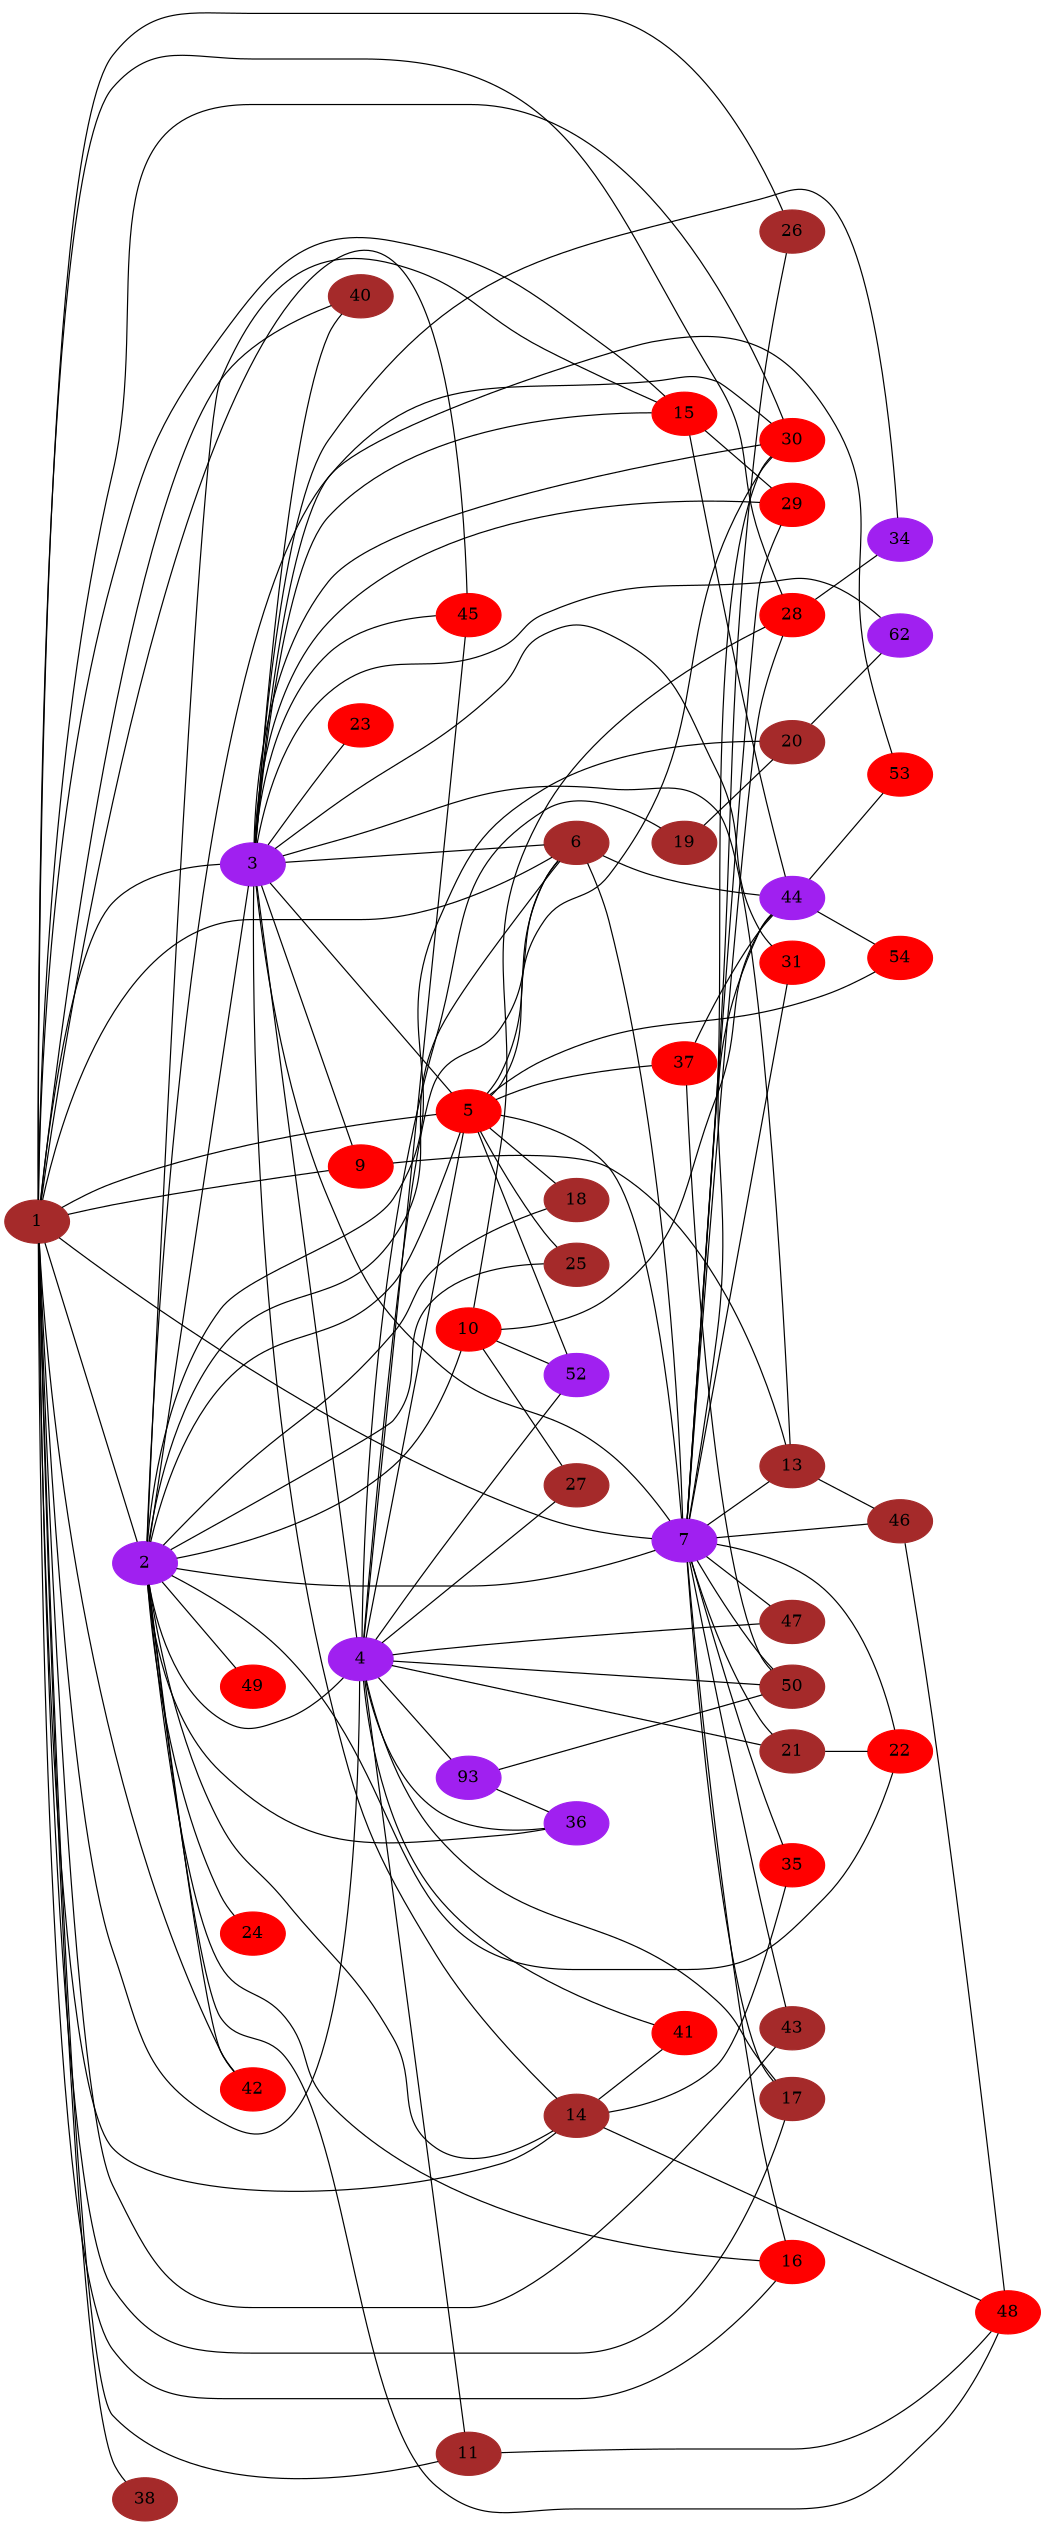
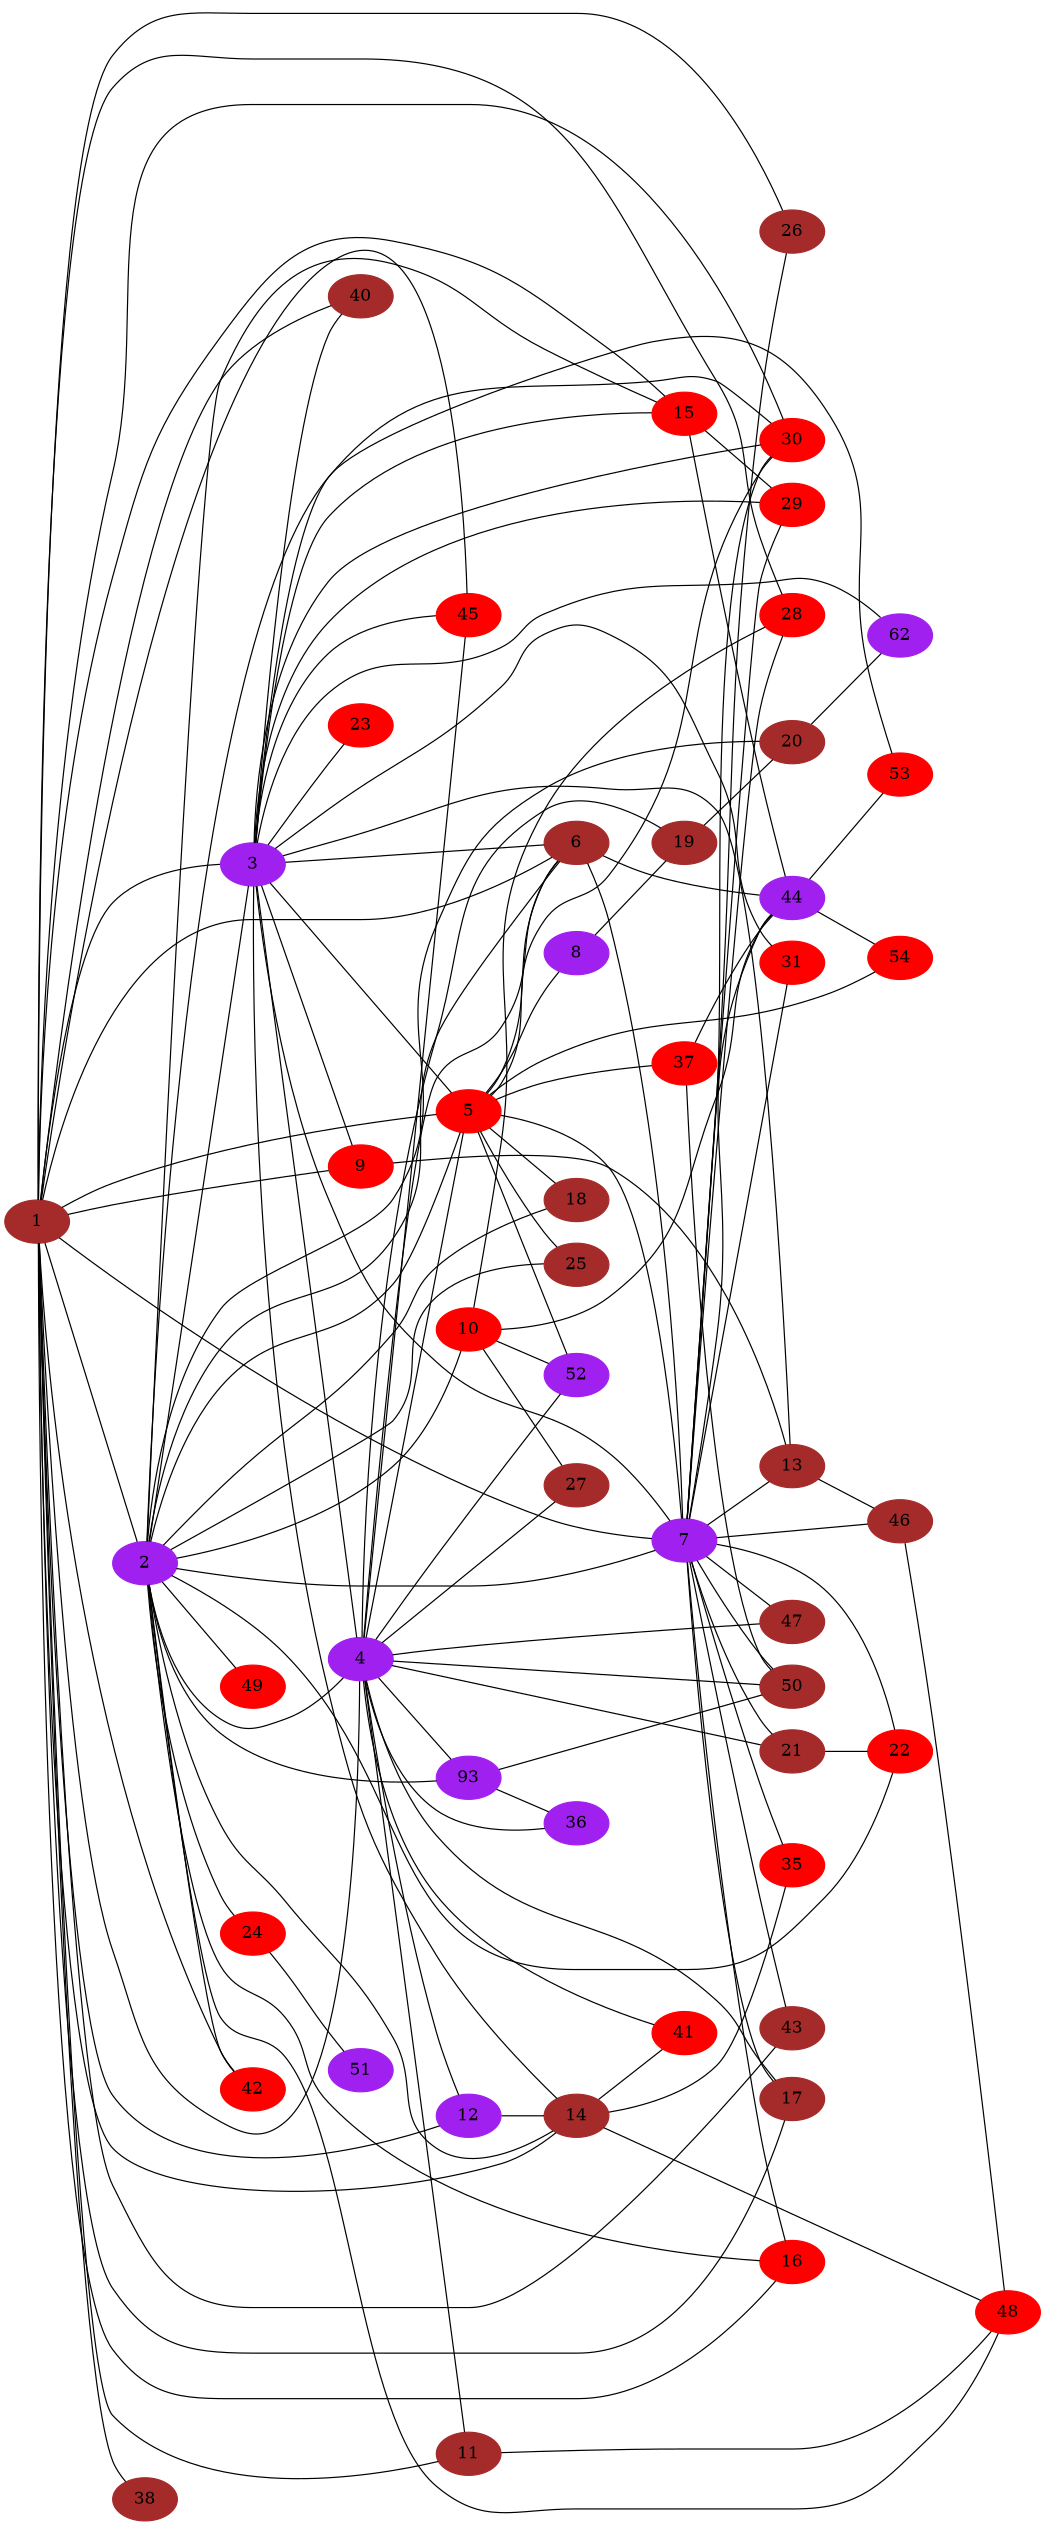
(900, 540) -> none
none -> (577, 953)
(276, 1814) -> (245, 1749)
none -> (361, 2070)
none -> (469, 2116)
